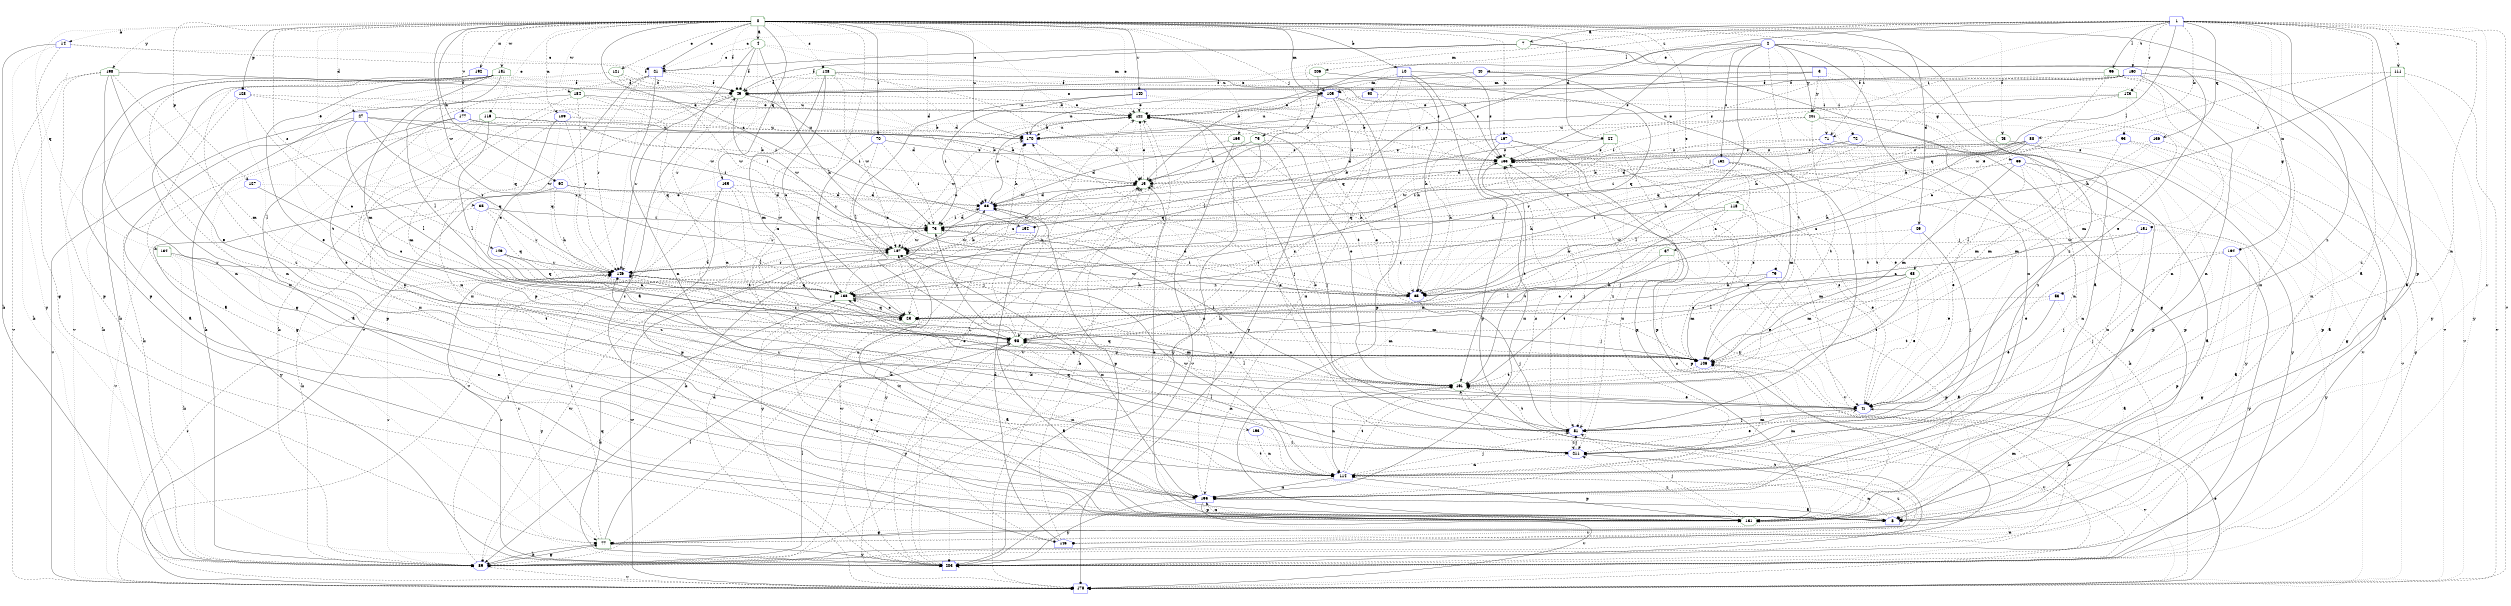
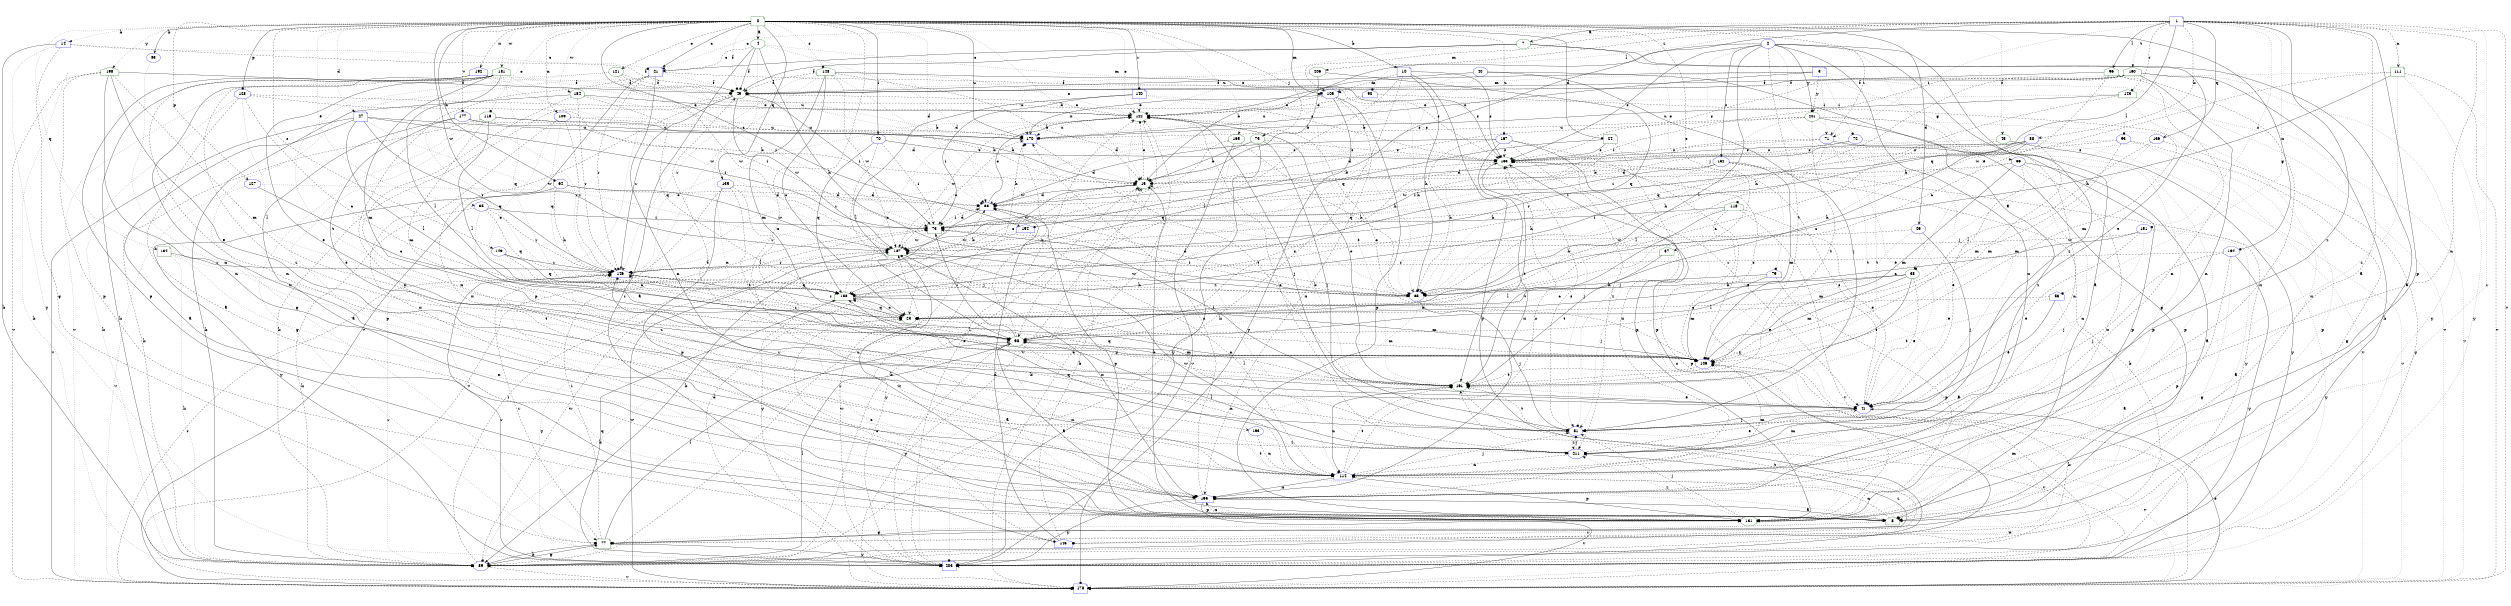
none -> (153, 58)
(1628, 66) -> none
(2132, 72) -> (2132, 72)
(505, 261) -> (505, 261)
(2264, 400) -> (2013, 199)
(1893, 521) -> (1893, 521)
